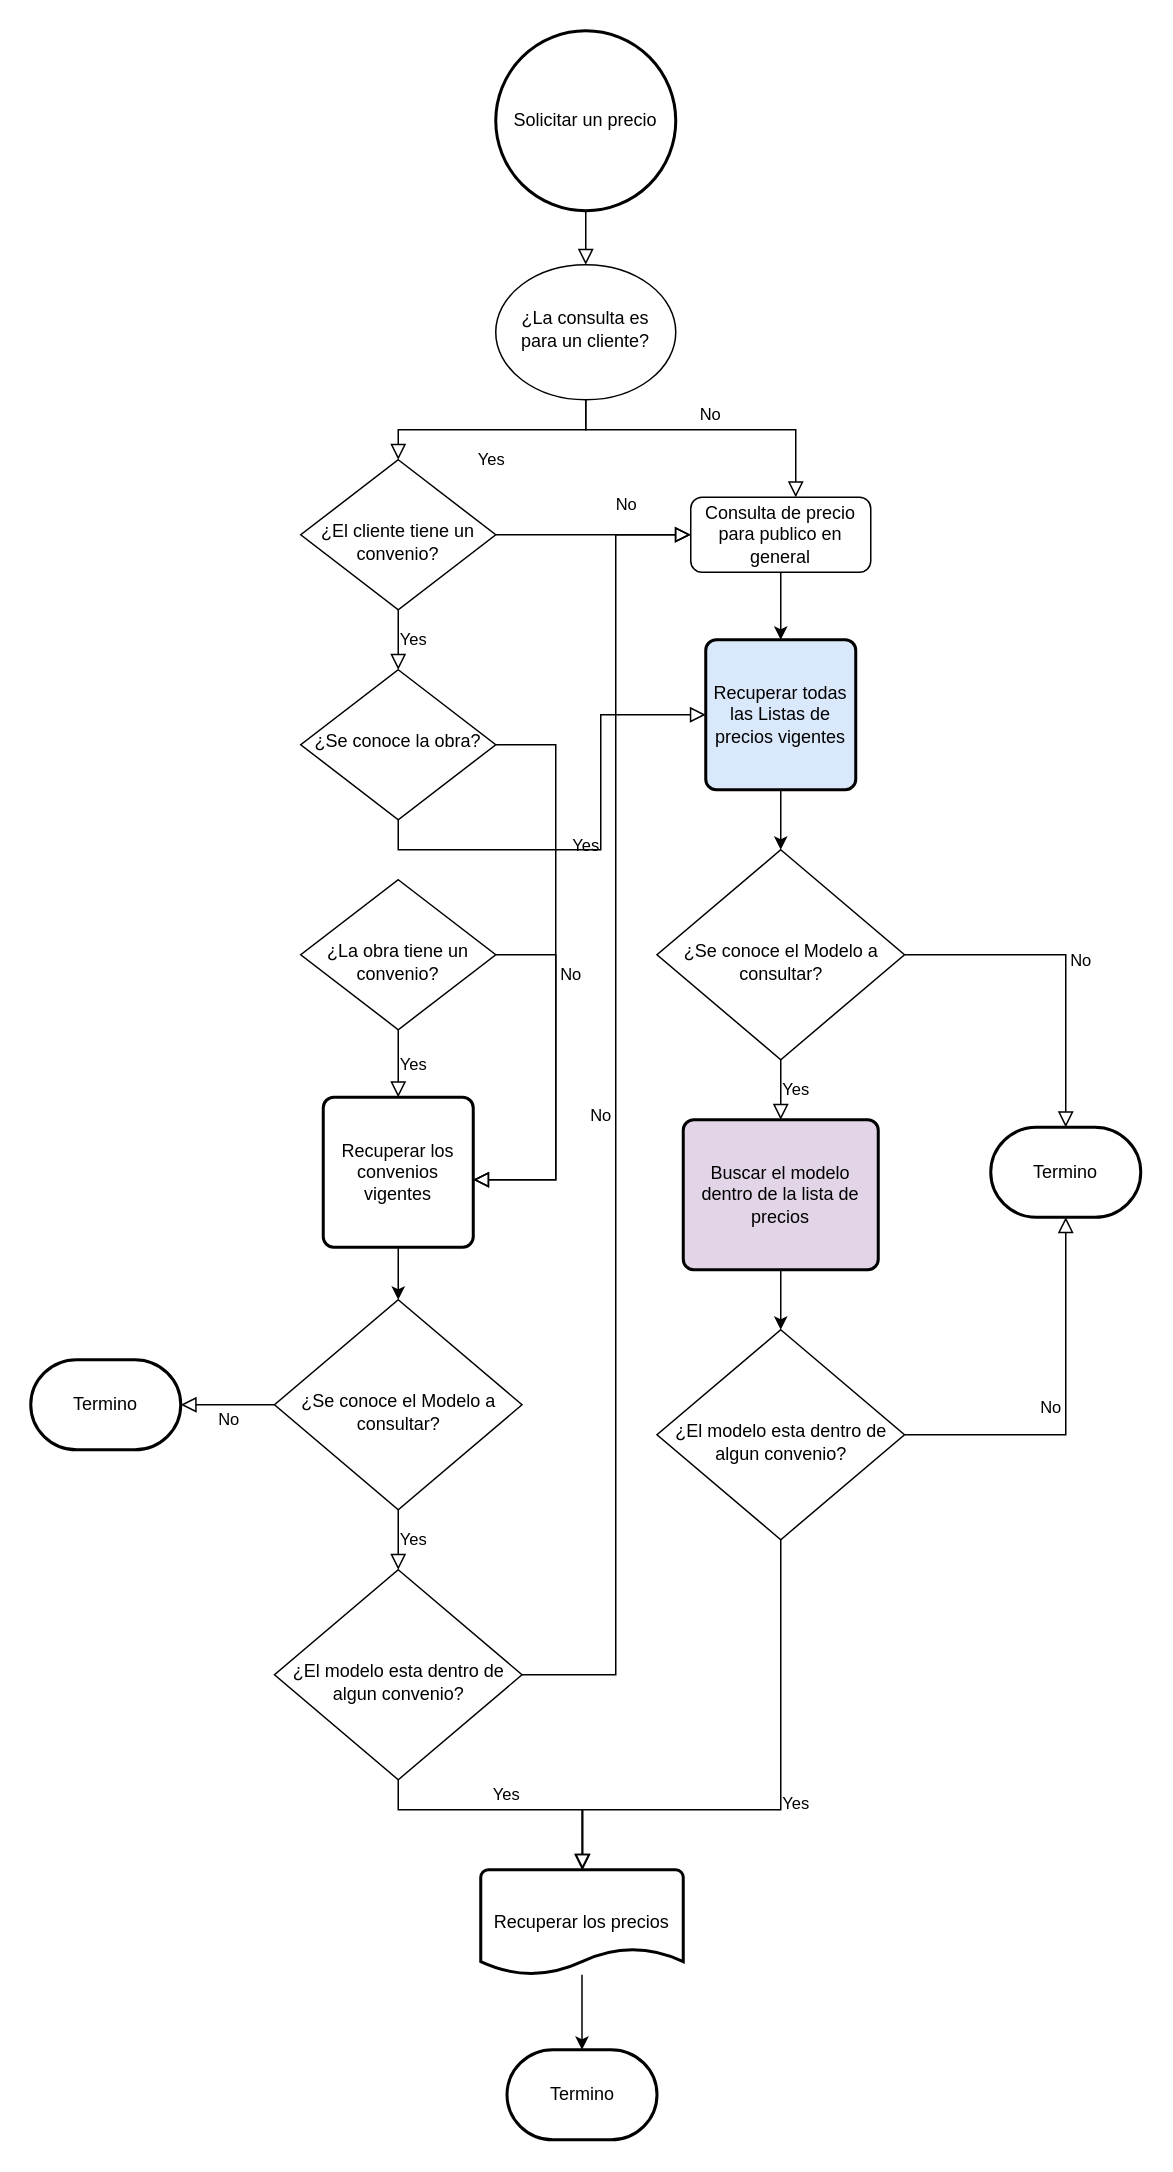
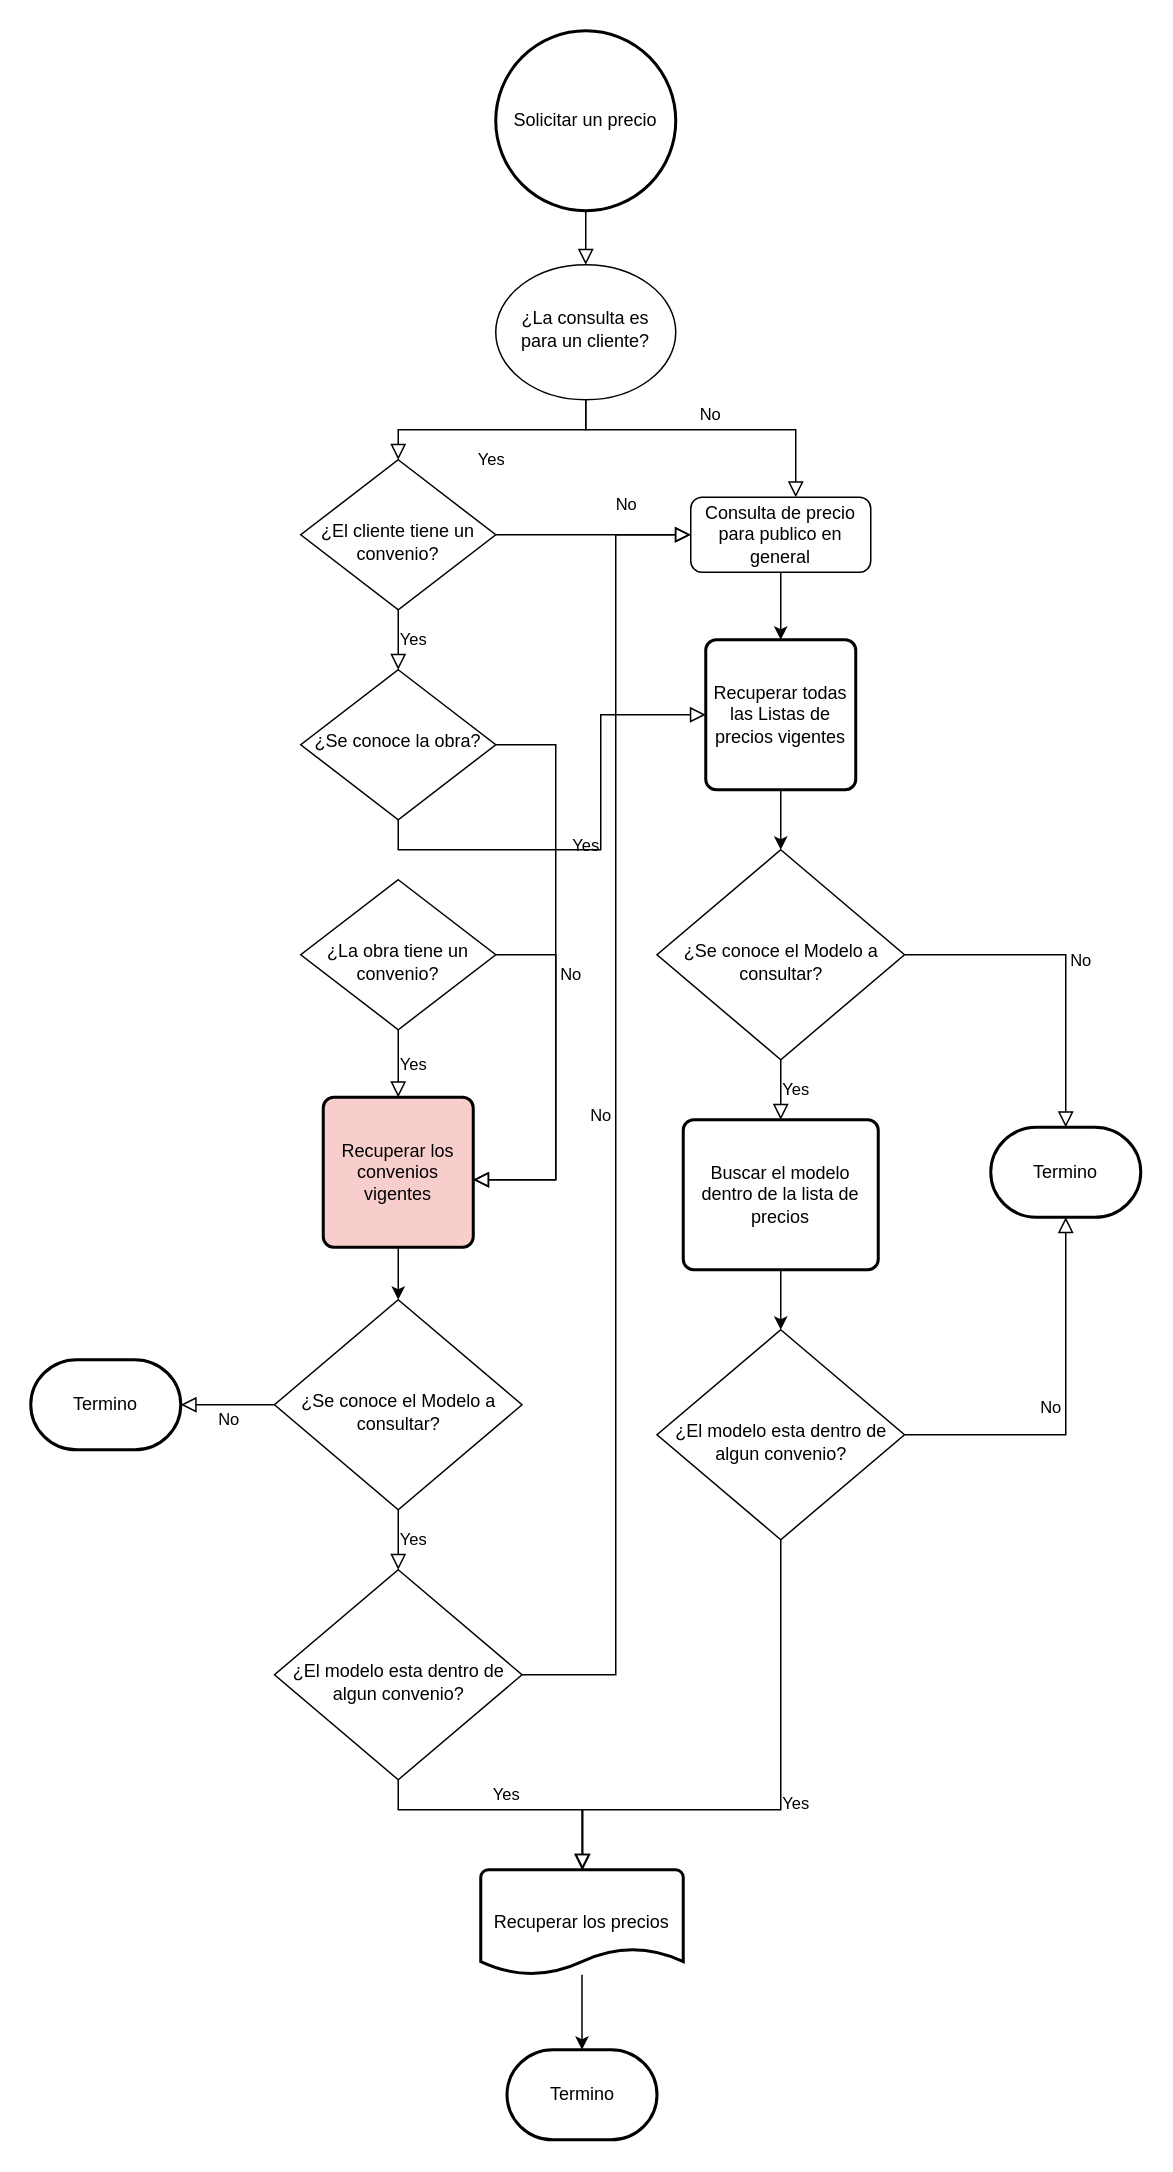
(781, 715) -> (781, 715)
(398, 1172) -> (398, 1172)
(781, 1195) -> (781, 1195)
